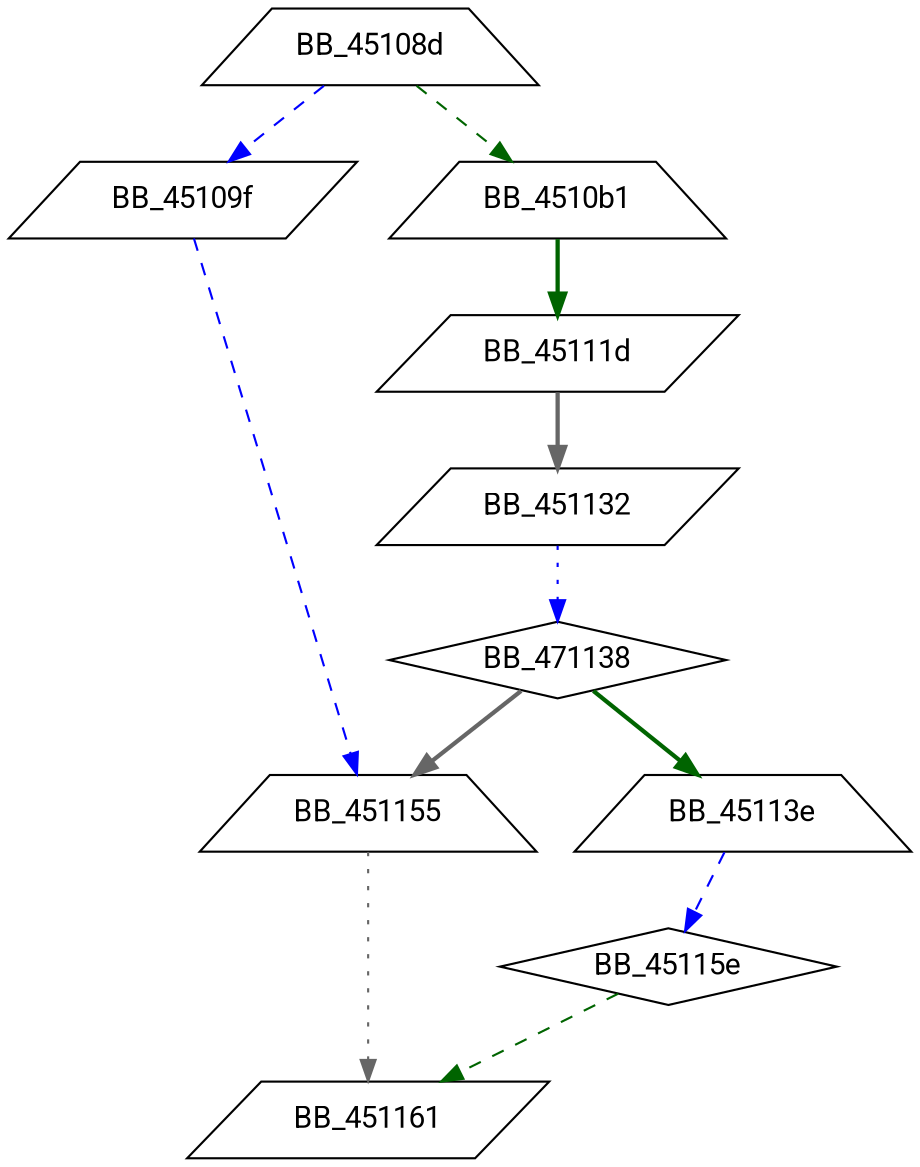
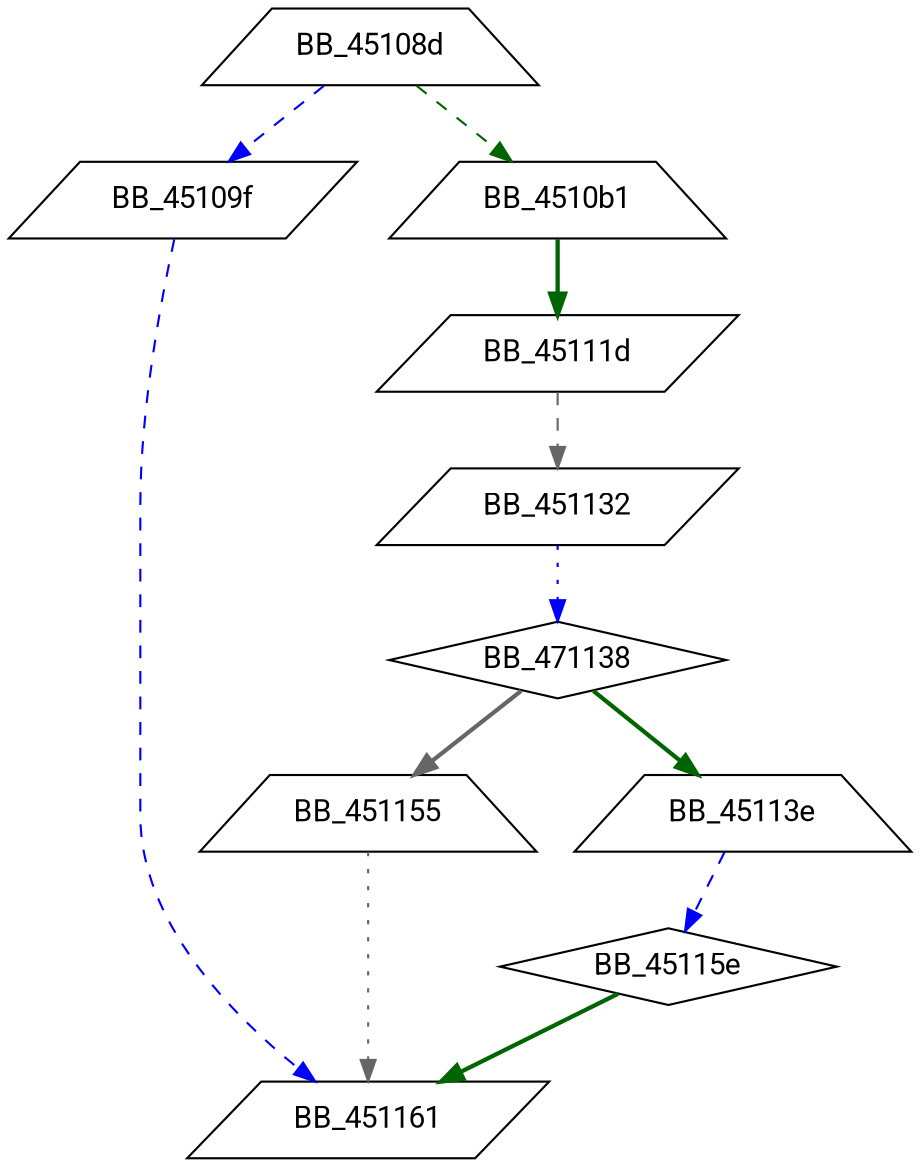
(558, 420) -> (558, 420)
(272, 496) -> (140, 680)
(539, 1033) -> (539, 1033)
